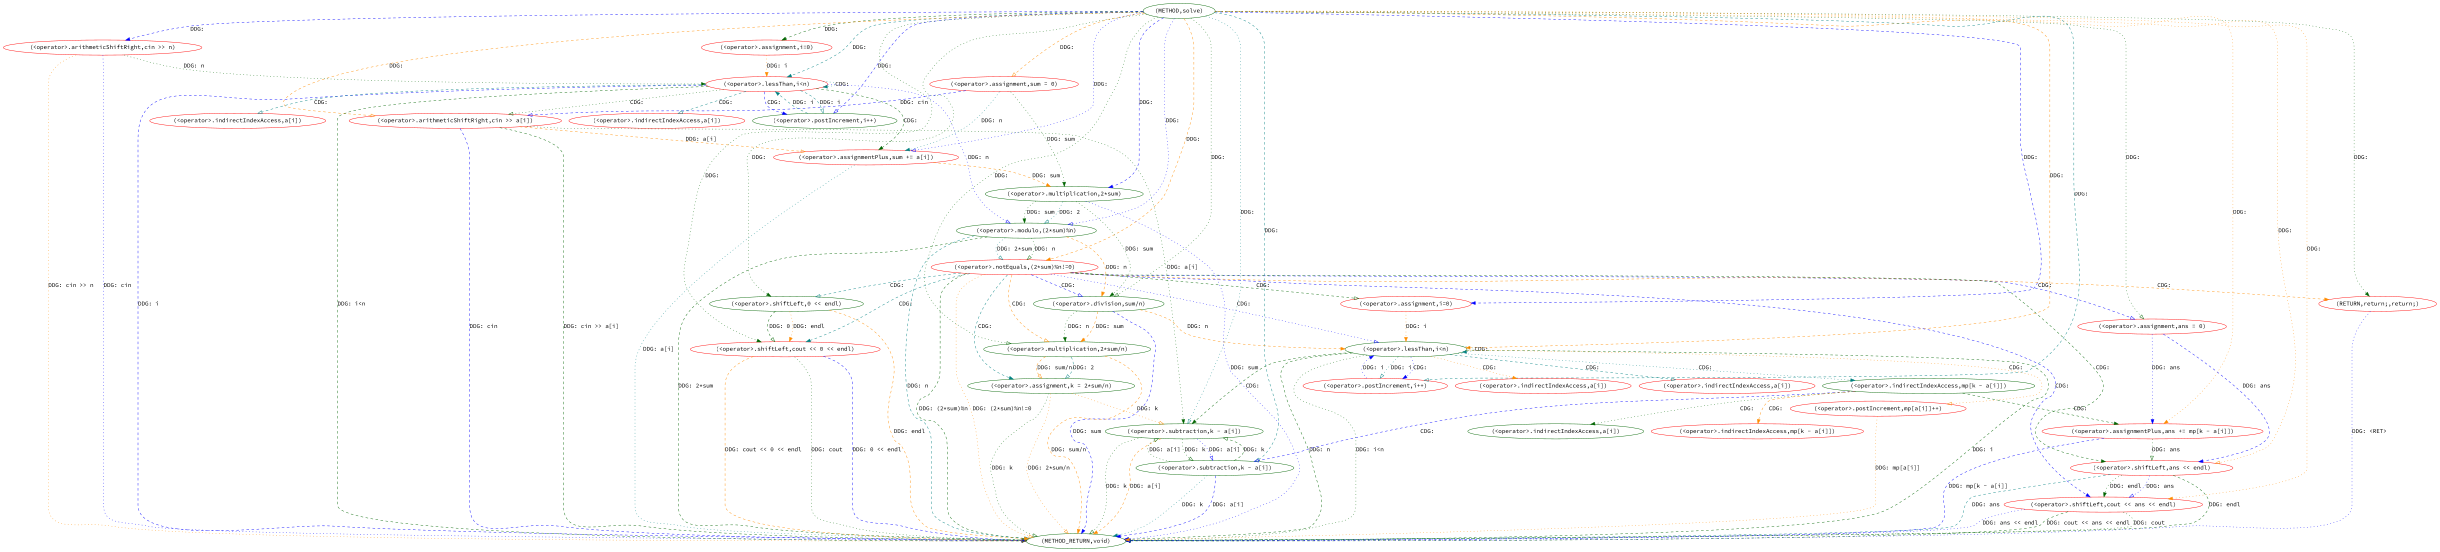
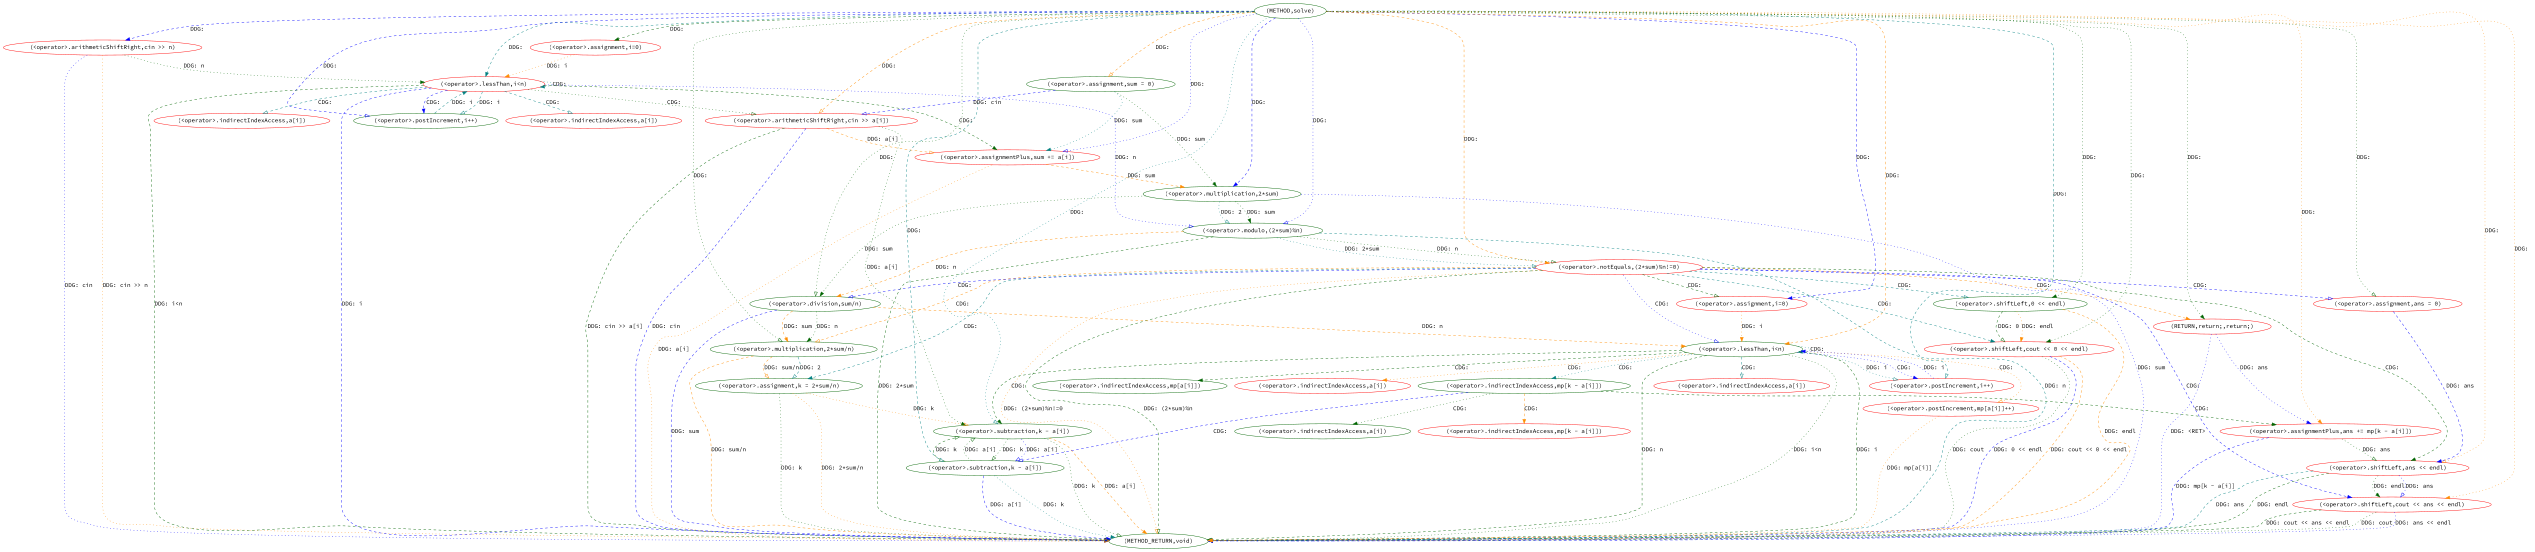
(1004, 84) -> (1101, 84)
(992, 121) -> (1128, 121)
(2152, 377) -> (2254, 386)
none -> (1130, 386)
(635, 483) -> (652, 464)
